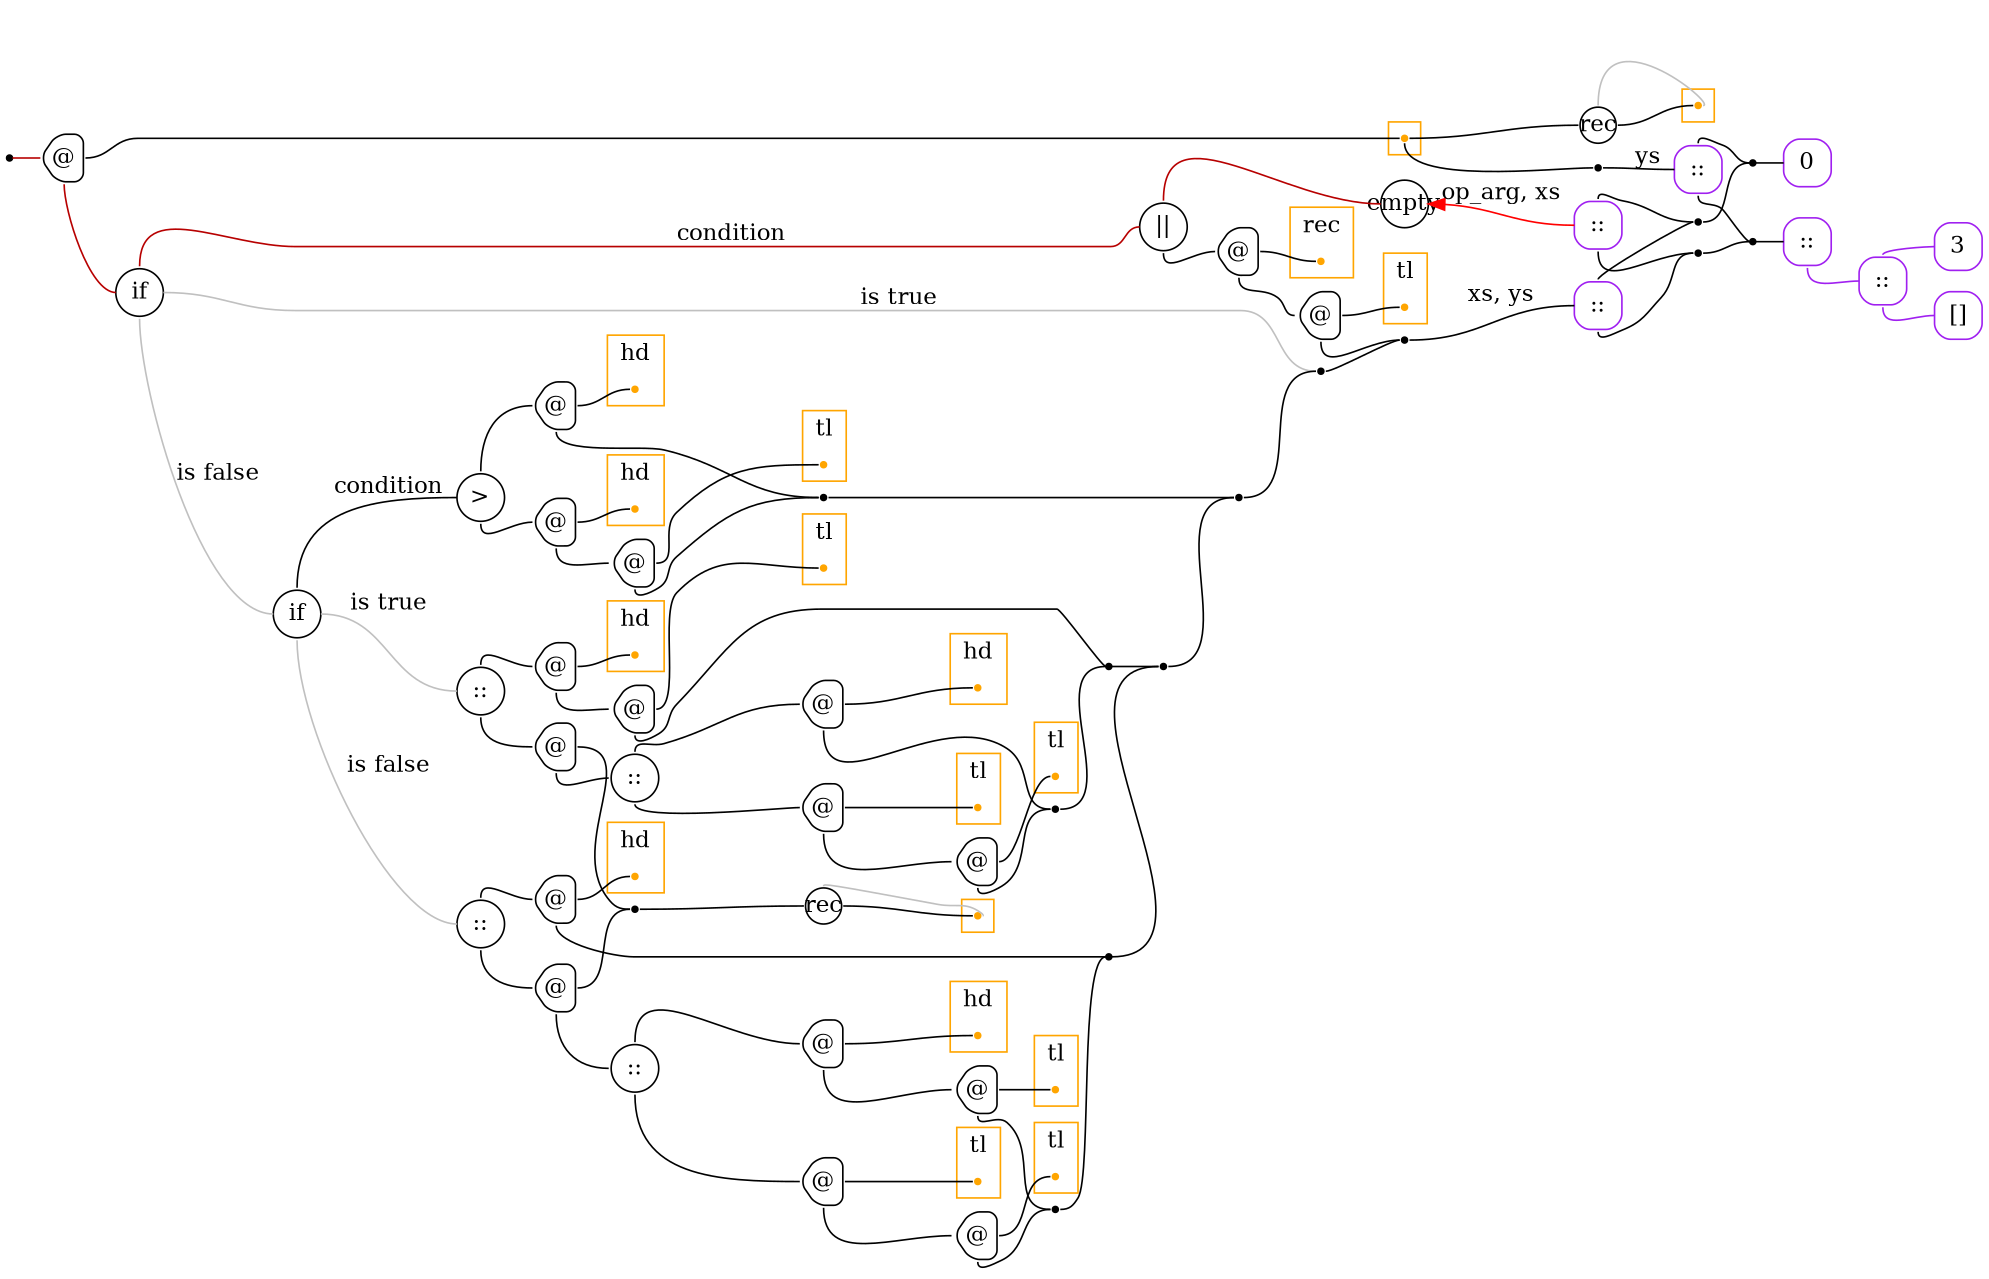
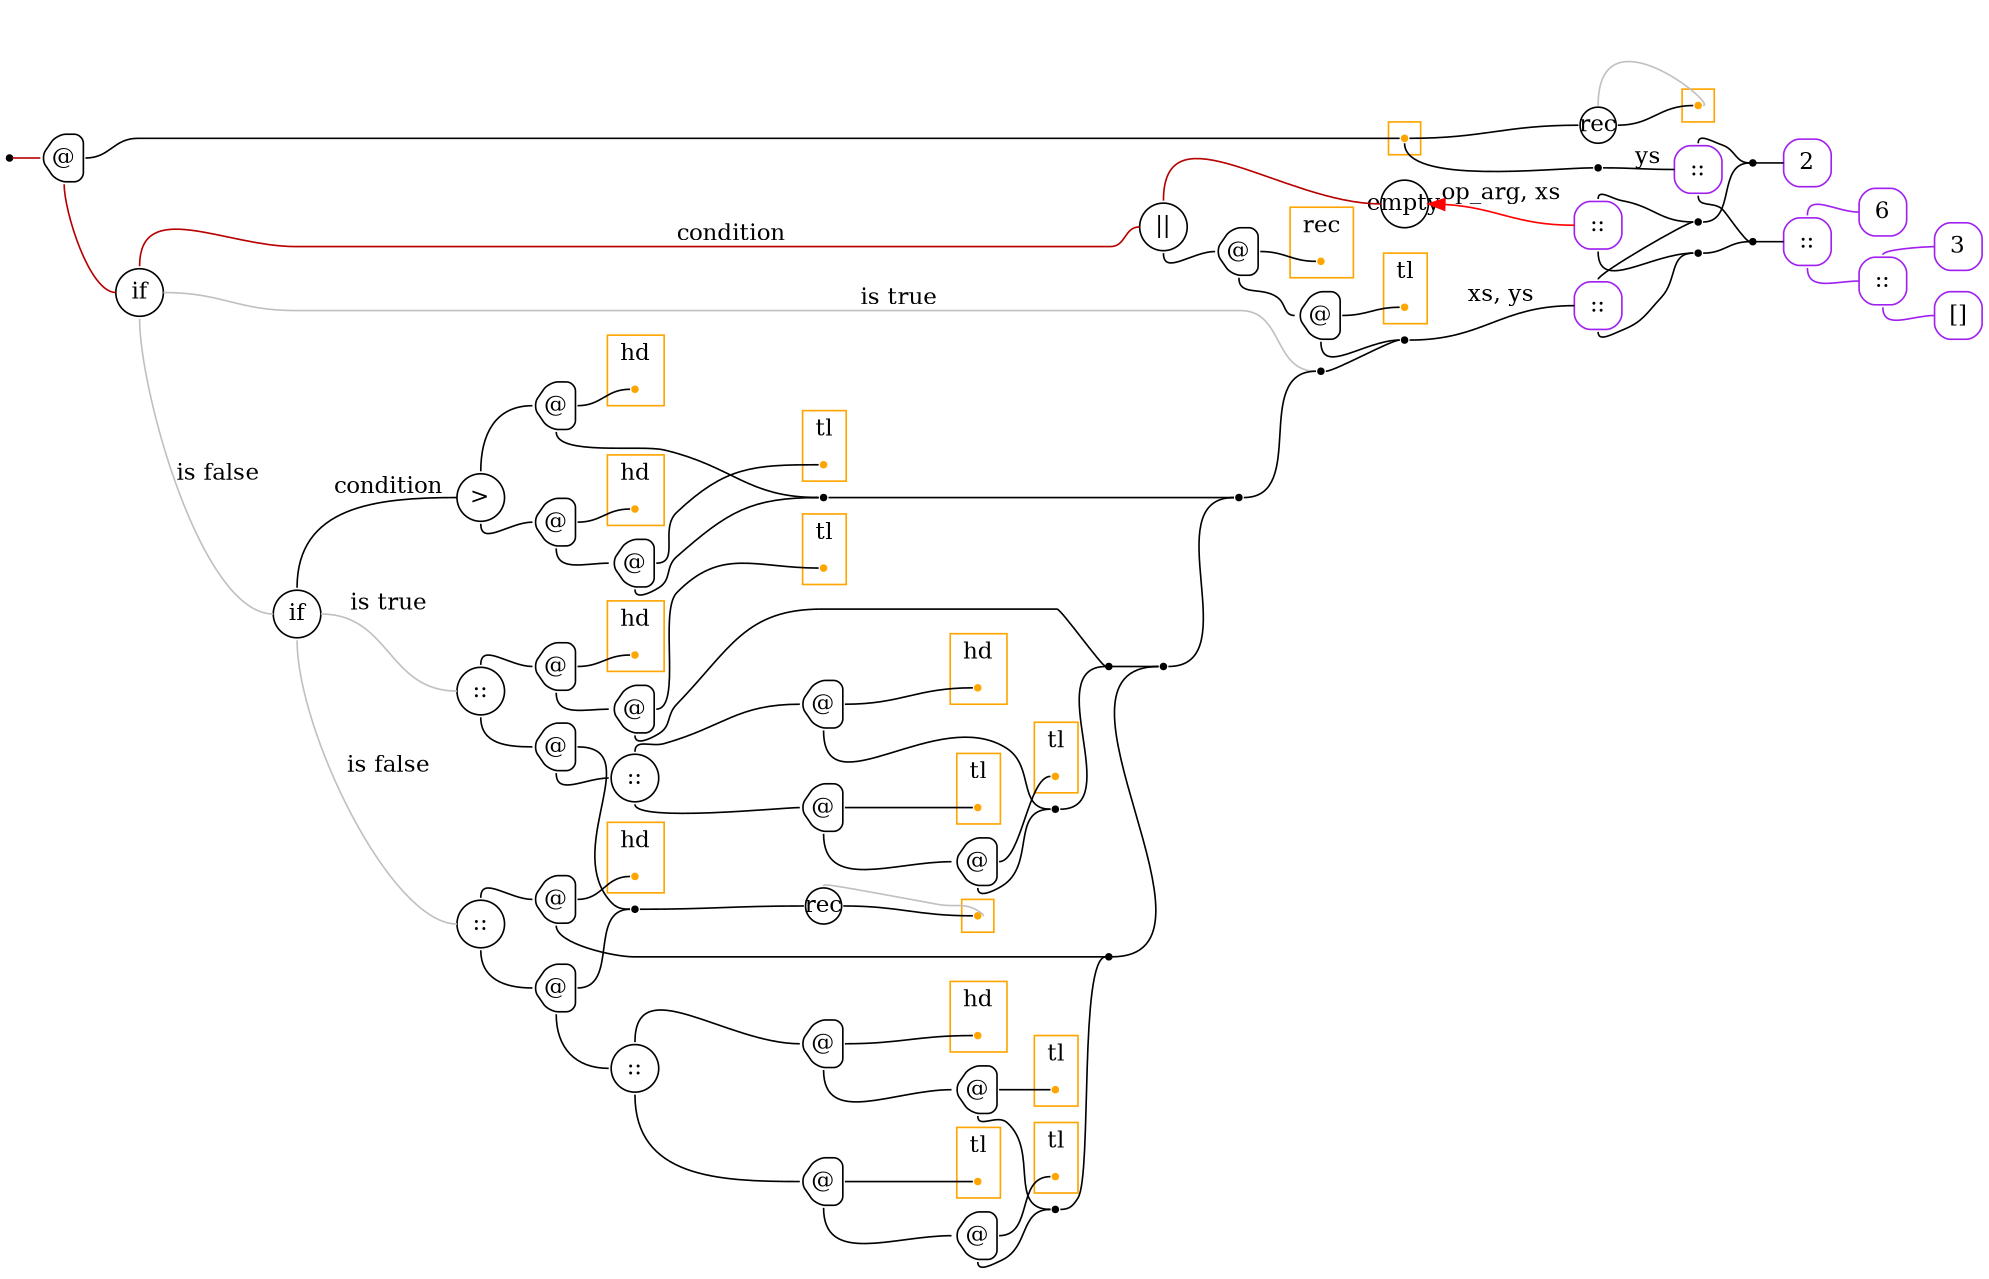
(1807, 163) -> (1807, 163)
none -> (1883, 212)
